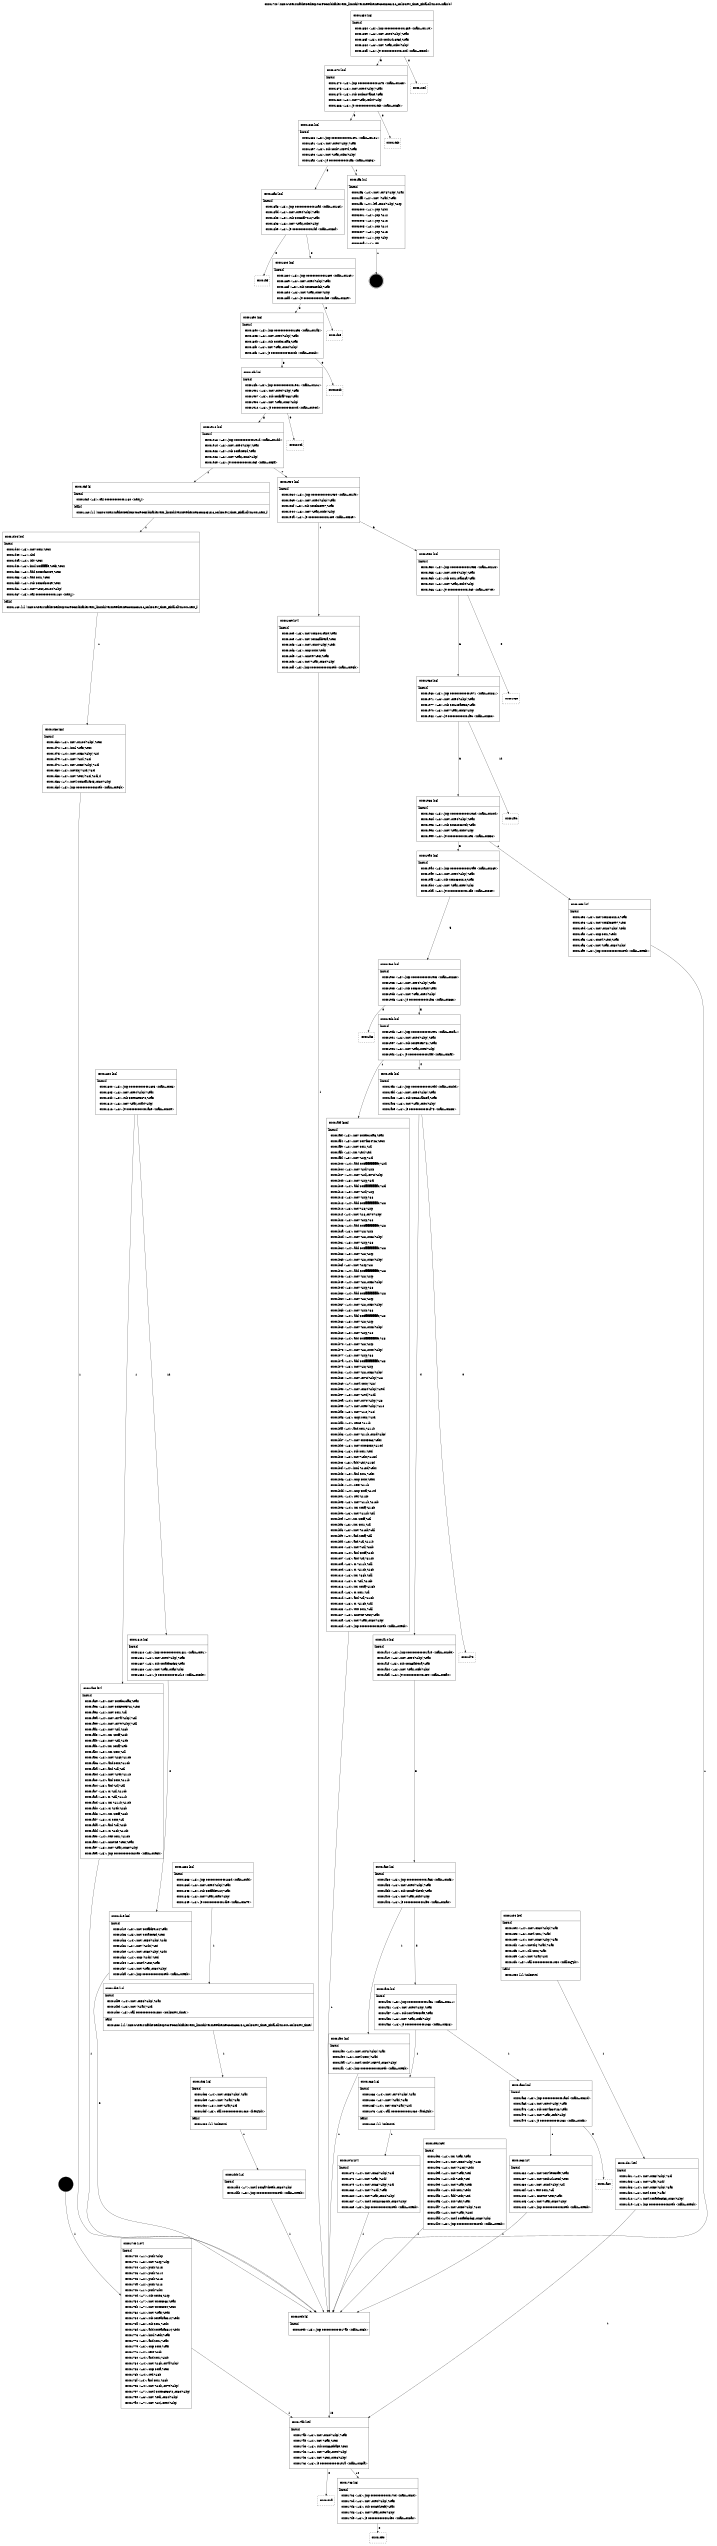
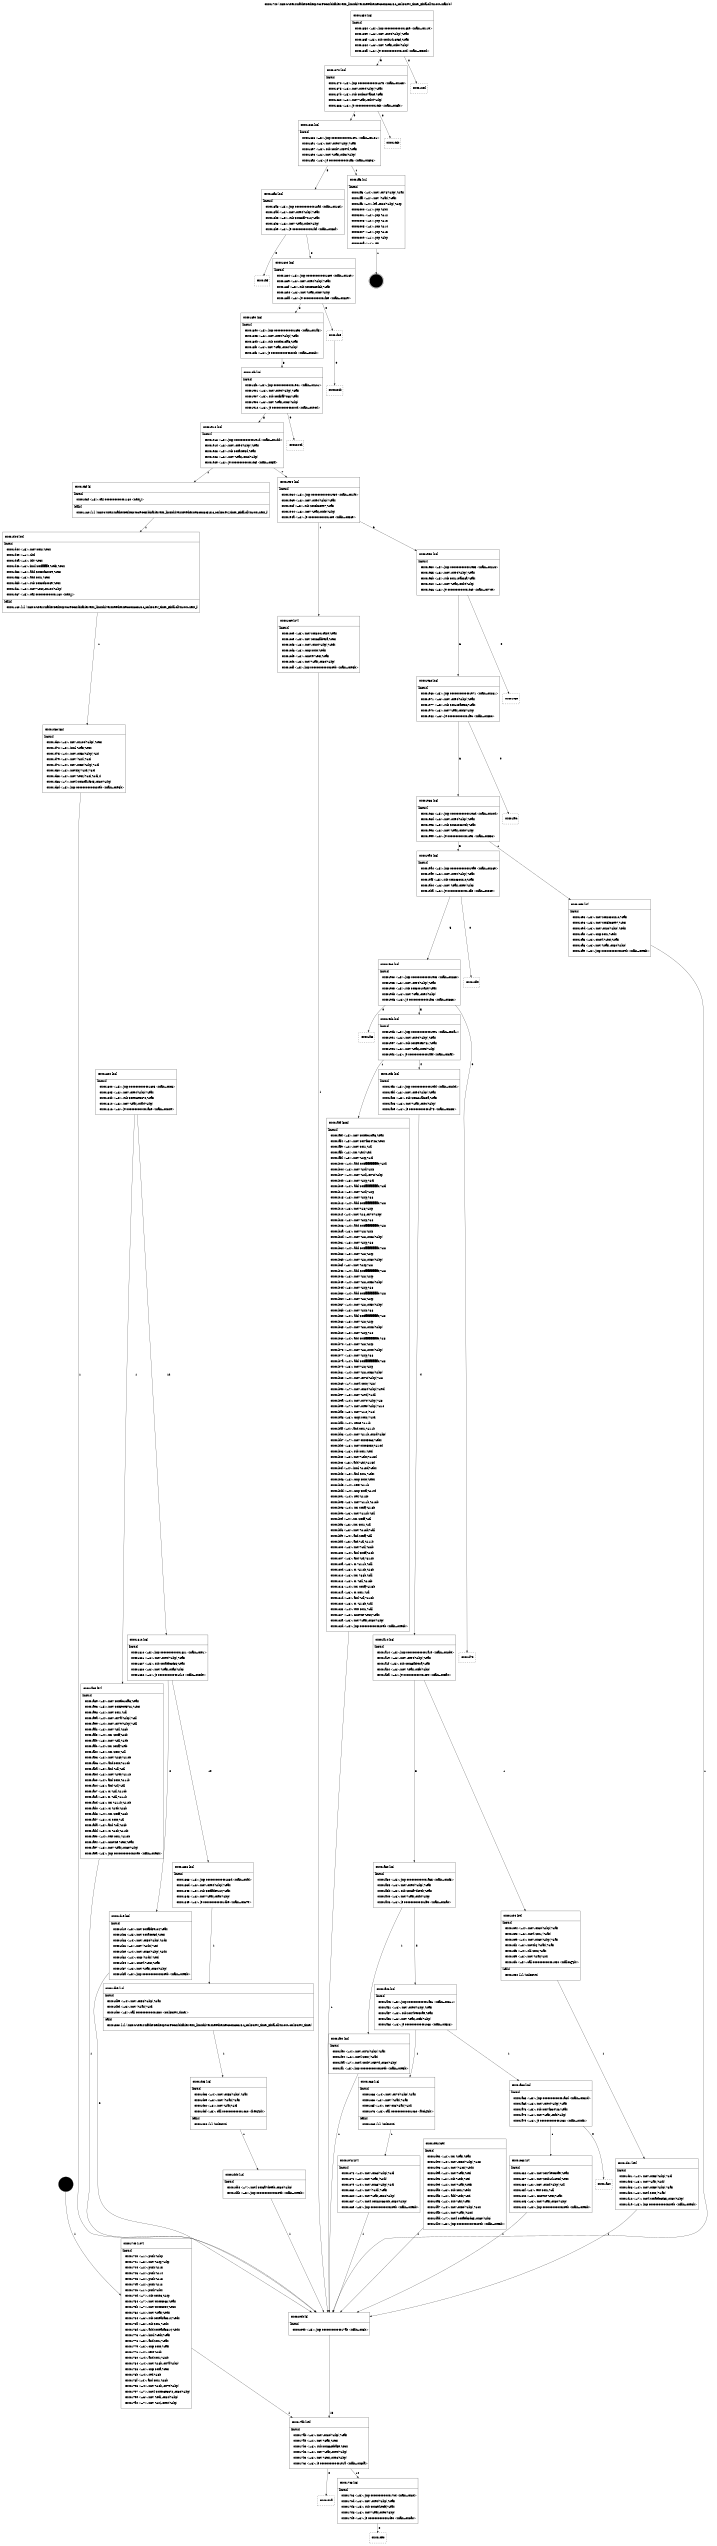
(326, 370) -> (335, 362)
(500, 759) -> (500, 759)
none -> (472, 983)
(438, 1383) -> (466, 1326)
none -> (190, 1770)
none -> (474, 1795)
(507, 2319) -> (511, 2278)
